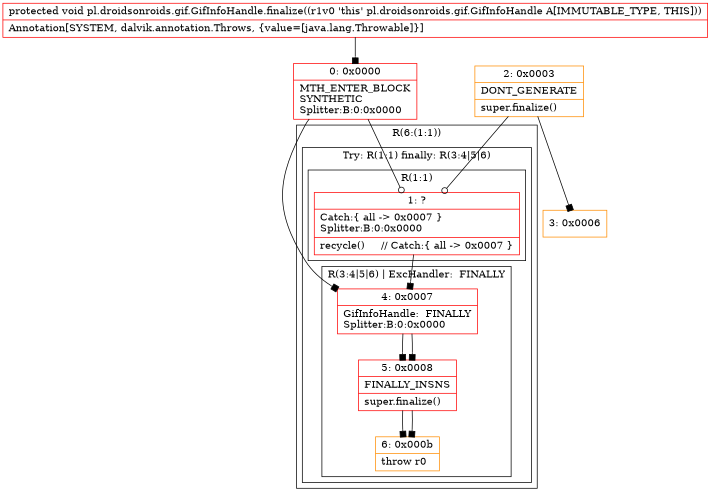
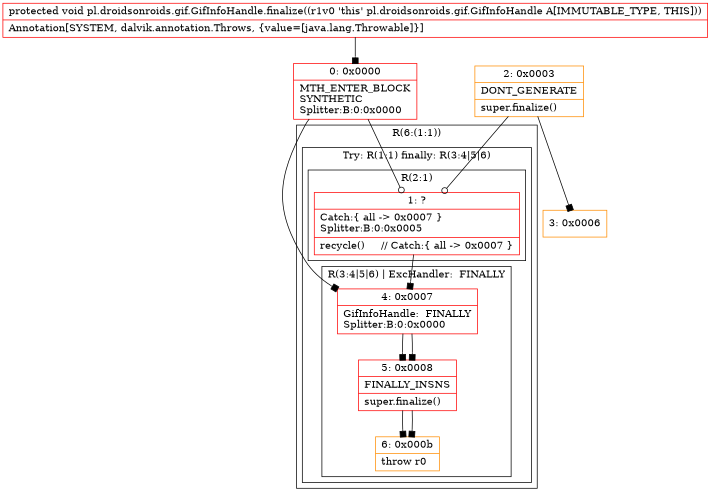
(417, 178) -> (417, 178)
(372, 228) -> (372, 228)
